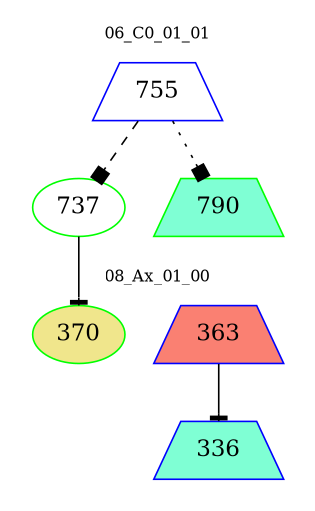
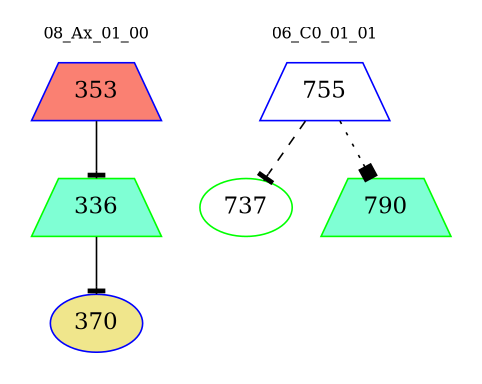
(122, 144) -> (287, 147)
(79, 273) -> (96, 262)
(79, 335) -> (96, 323)
(219, 335) -> (96, 92)
(219, 450) -> (96, 207)
